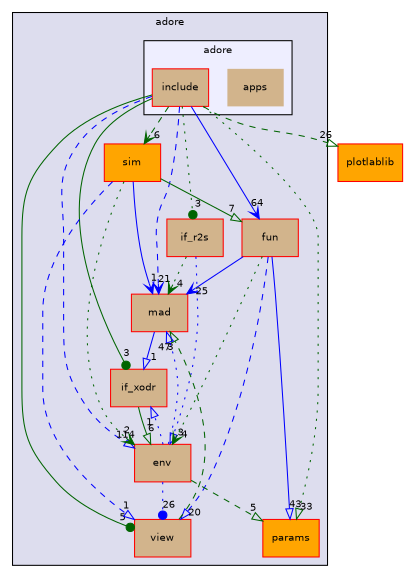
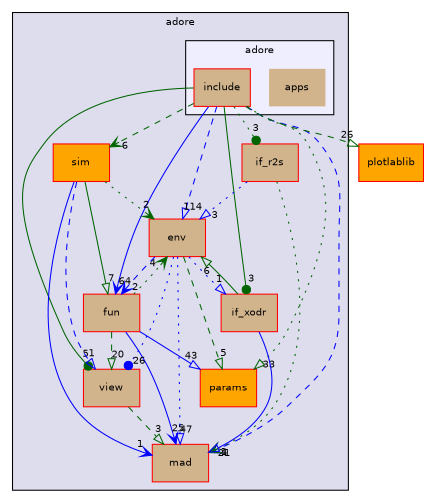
none -> (141, 271)
(151, 345) -> (269, 400)
(242, 389) -> (112, 345)
